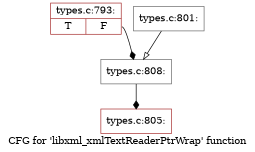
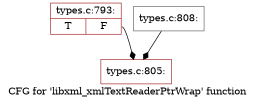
(169, 19) -> none
(128, 38) -> (128, 38)
